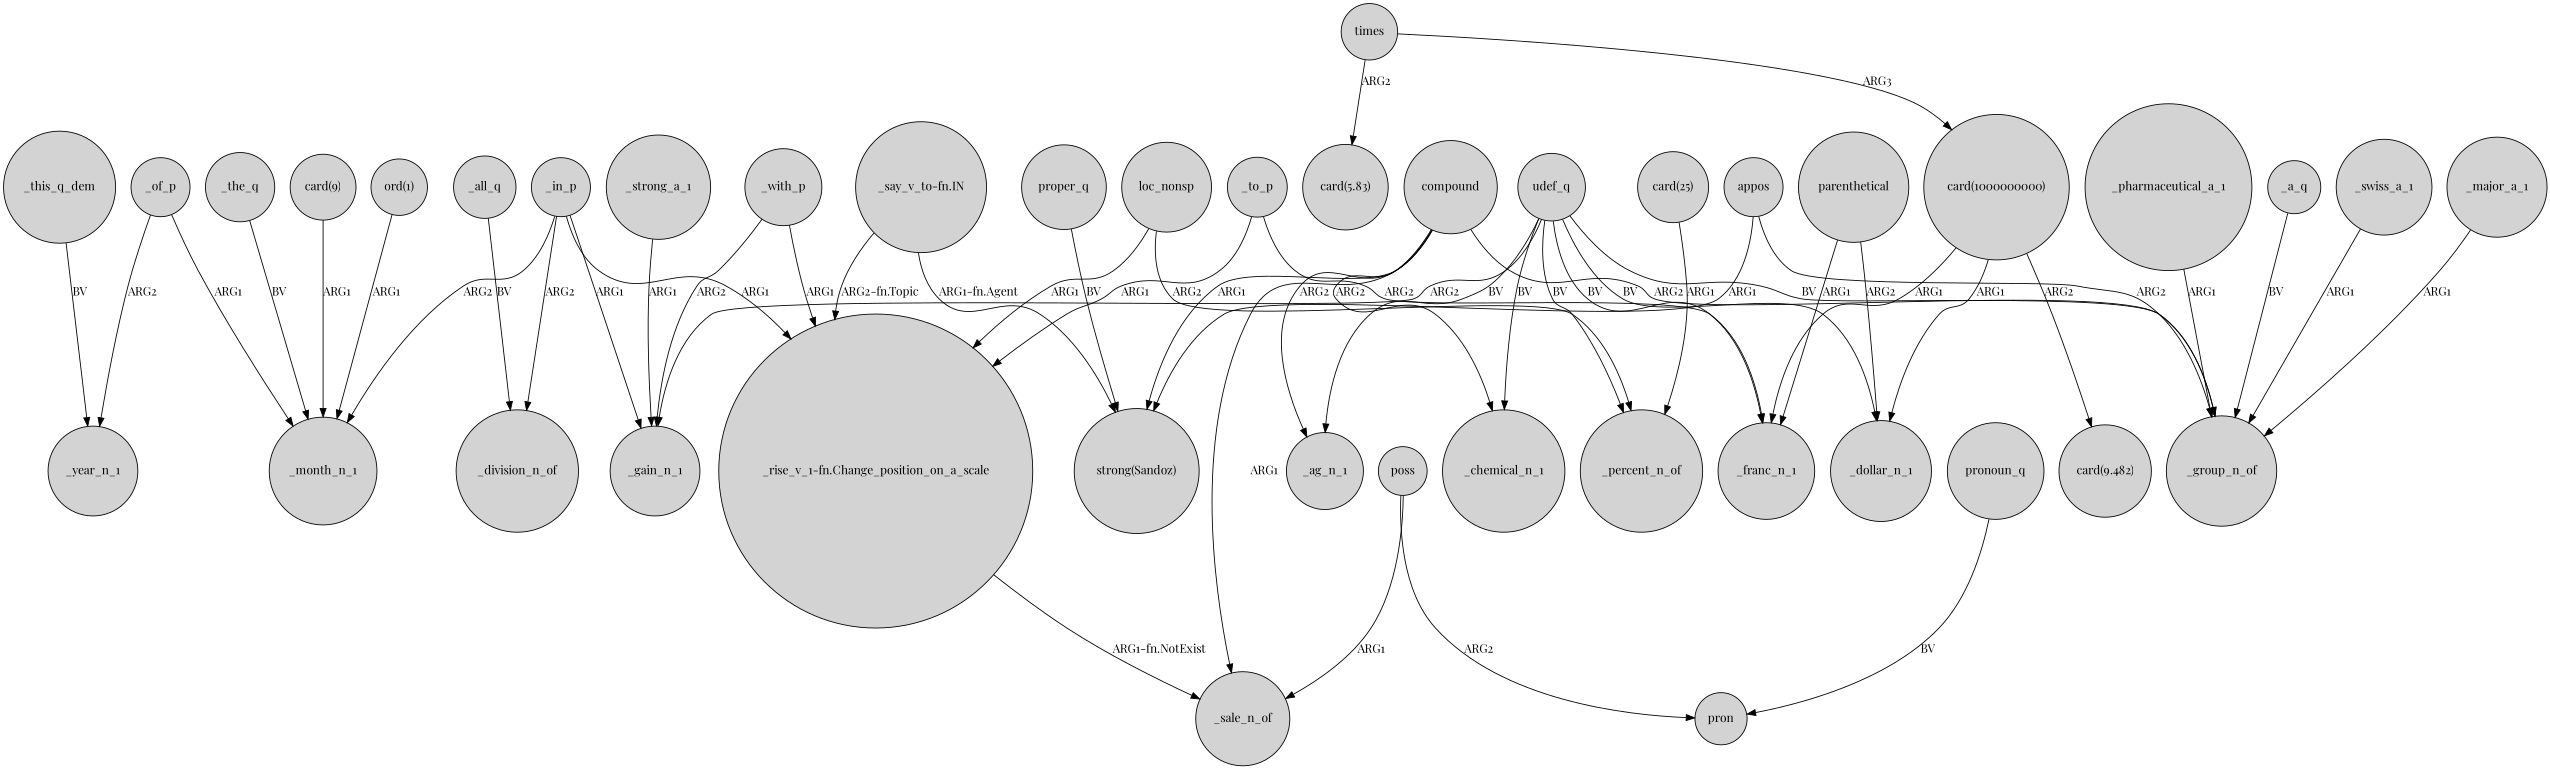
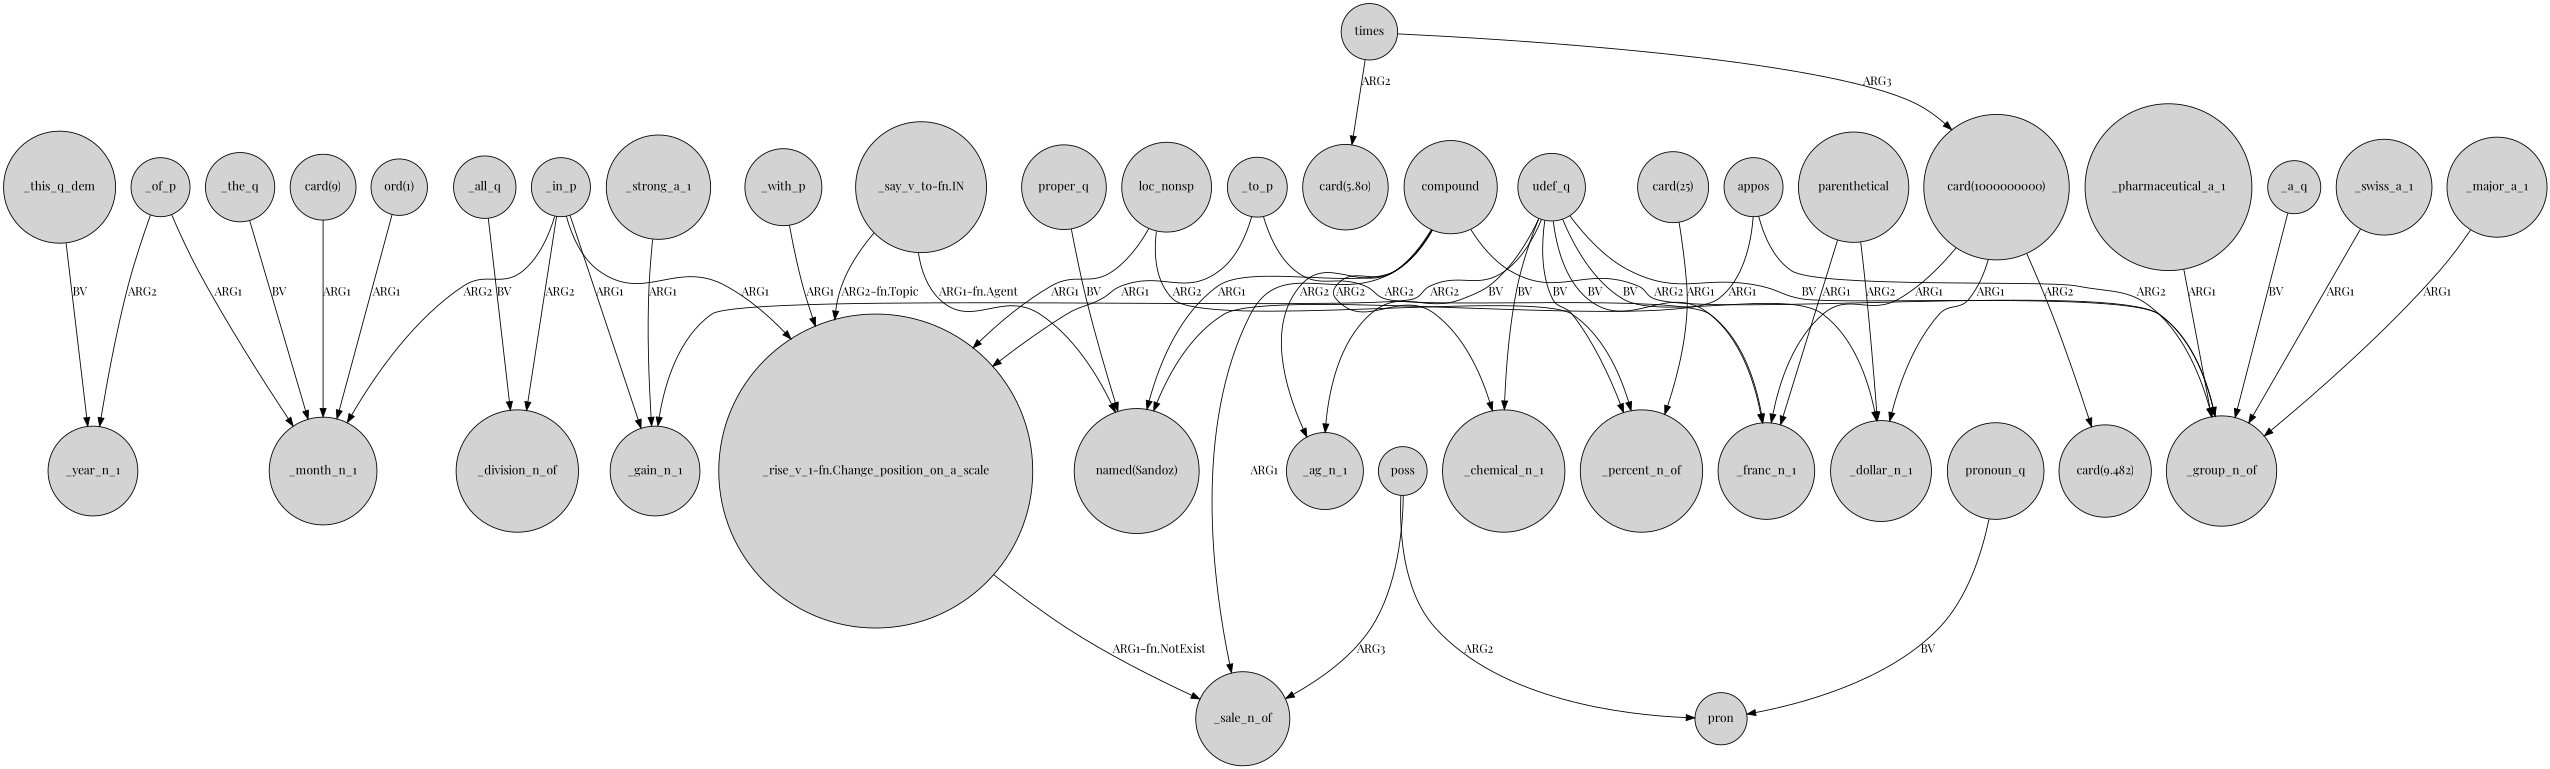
(1345, 187) -> (1345, 187)
(686, 305) -> none
(1137, 471) -> (1137, 471)
(1372, 650) -> (1372, 650)
